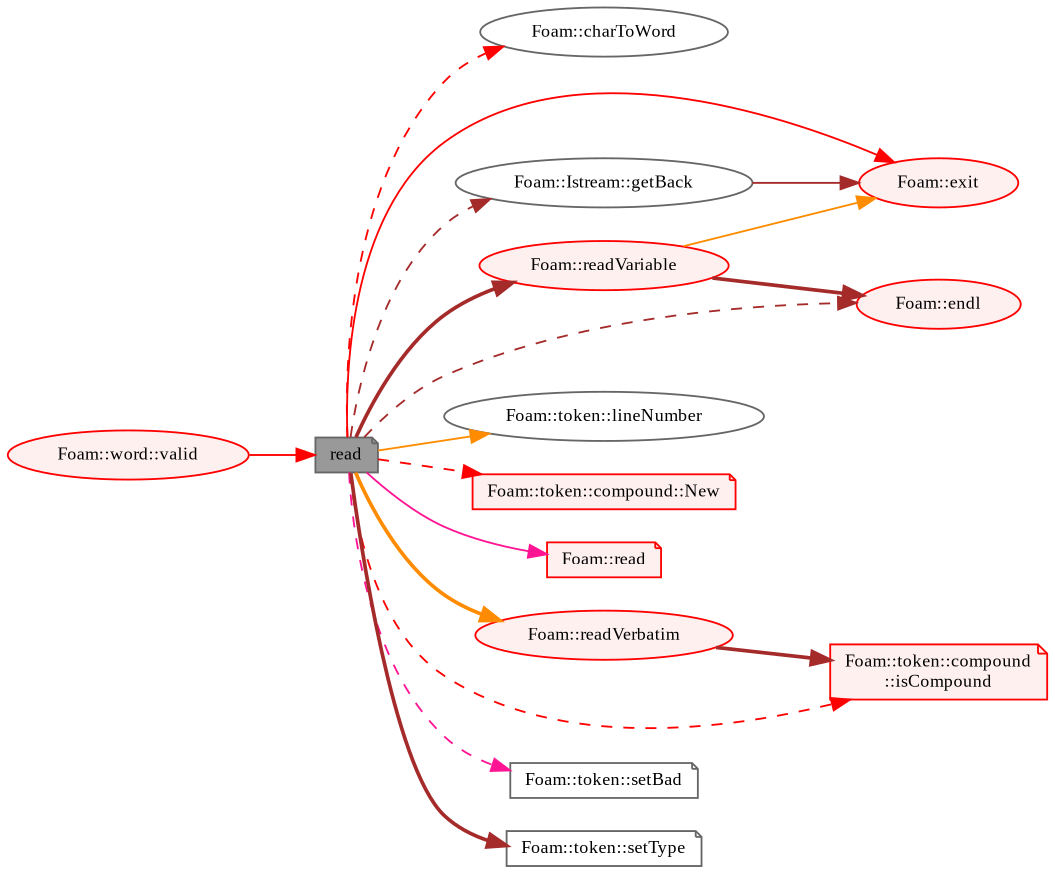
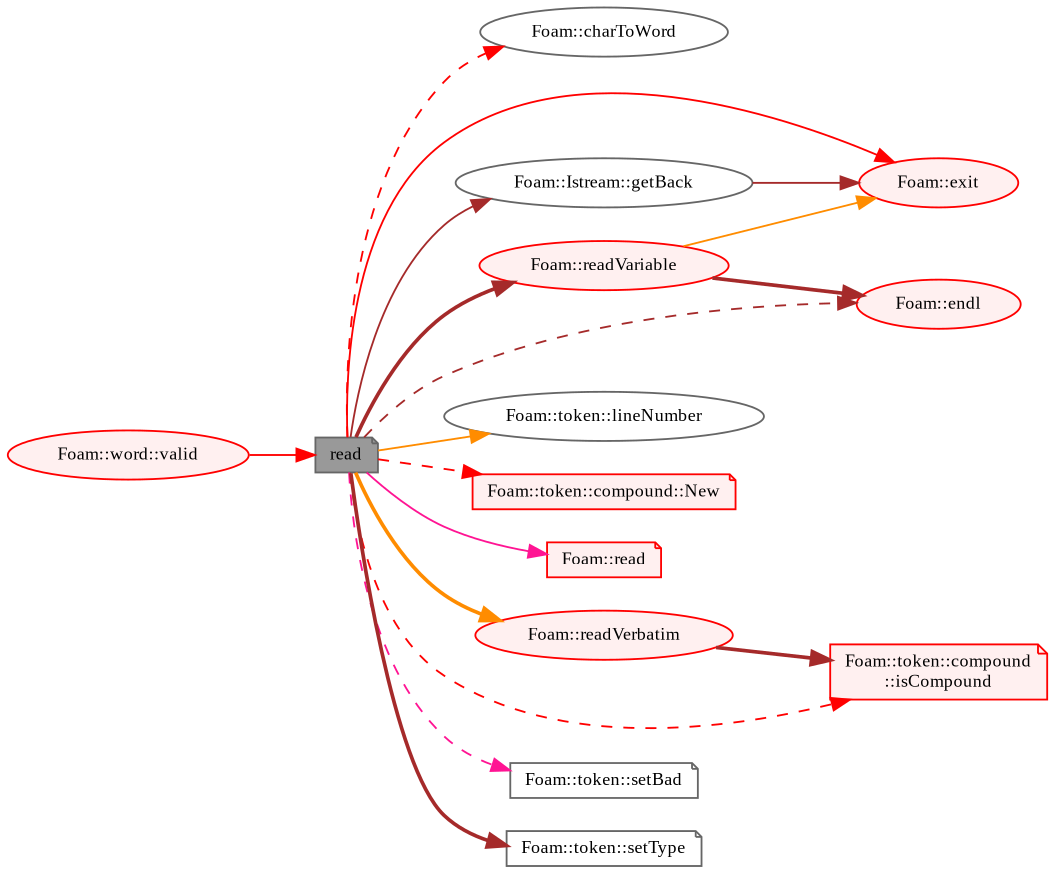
(387, 307) -> (387, 307)
